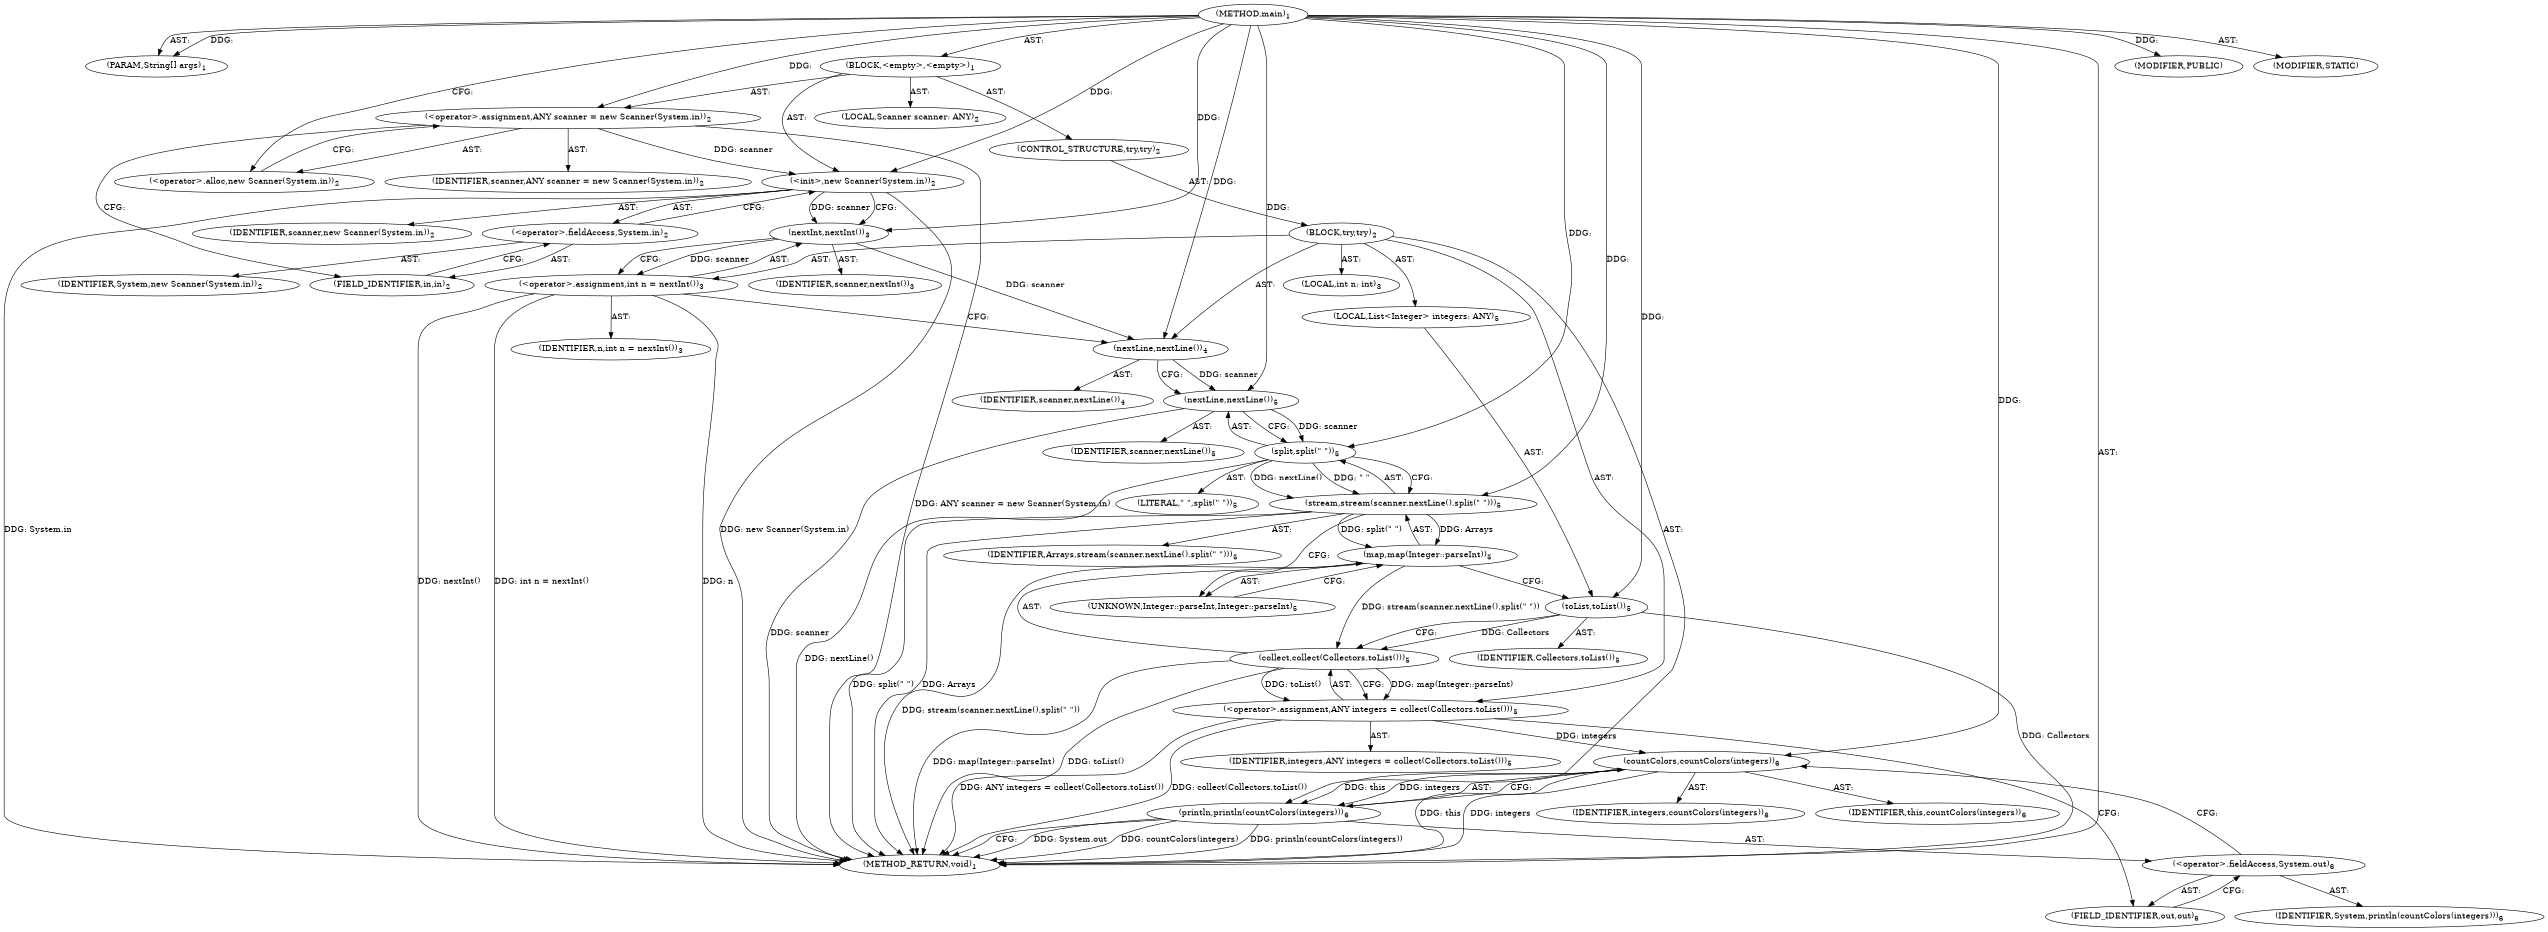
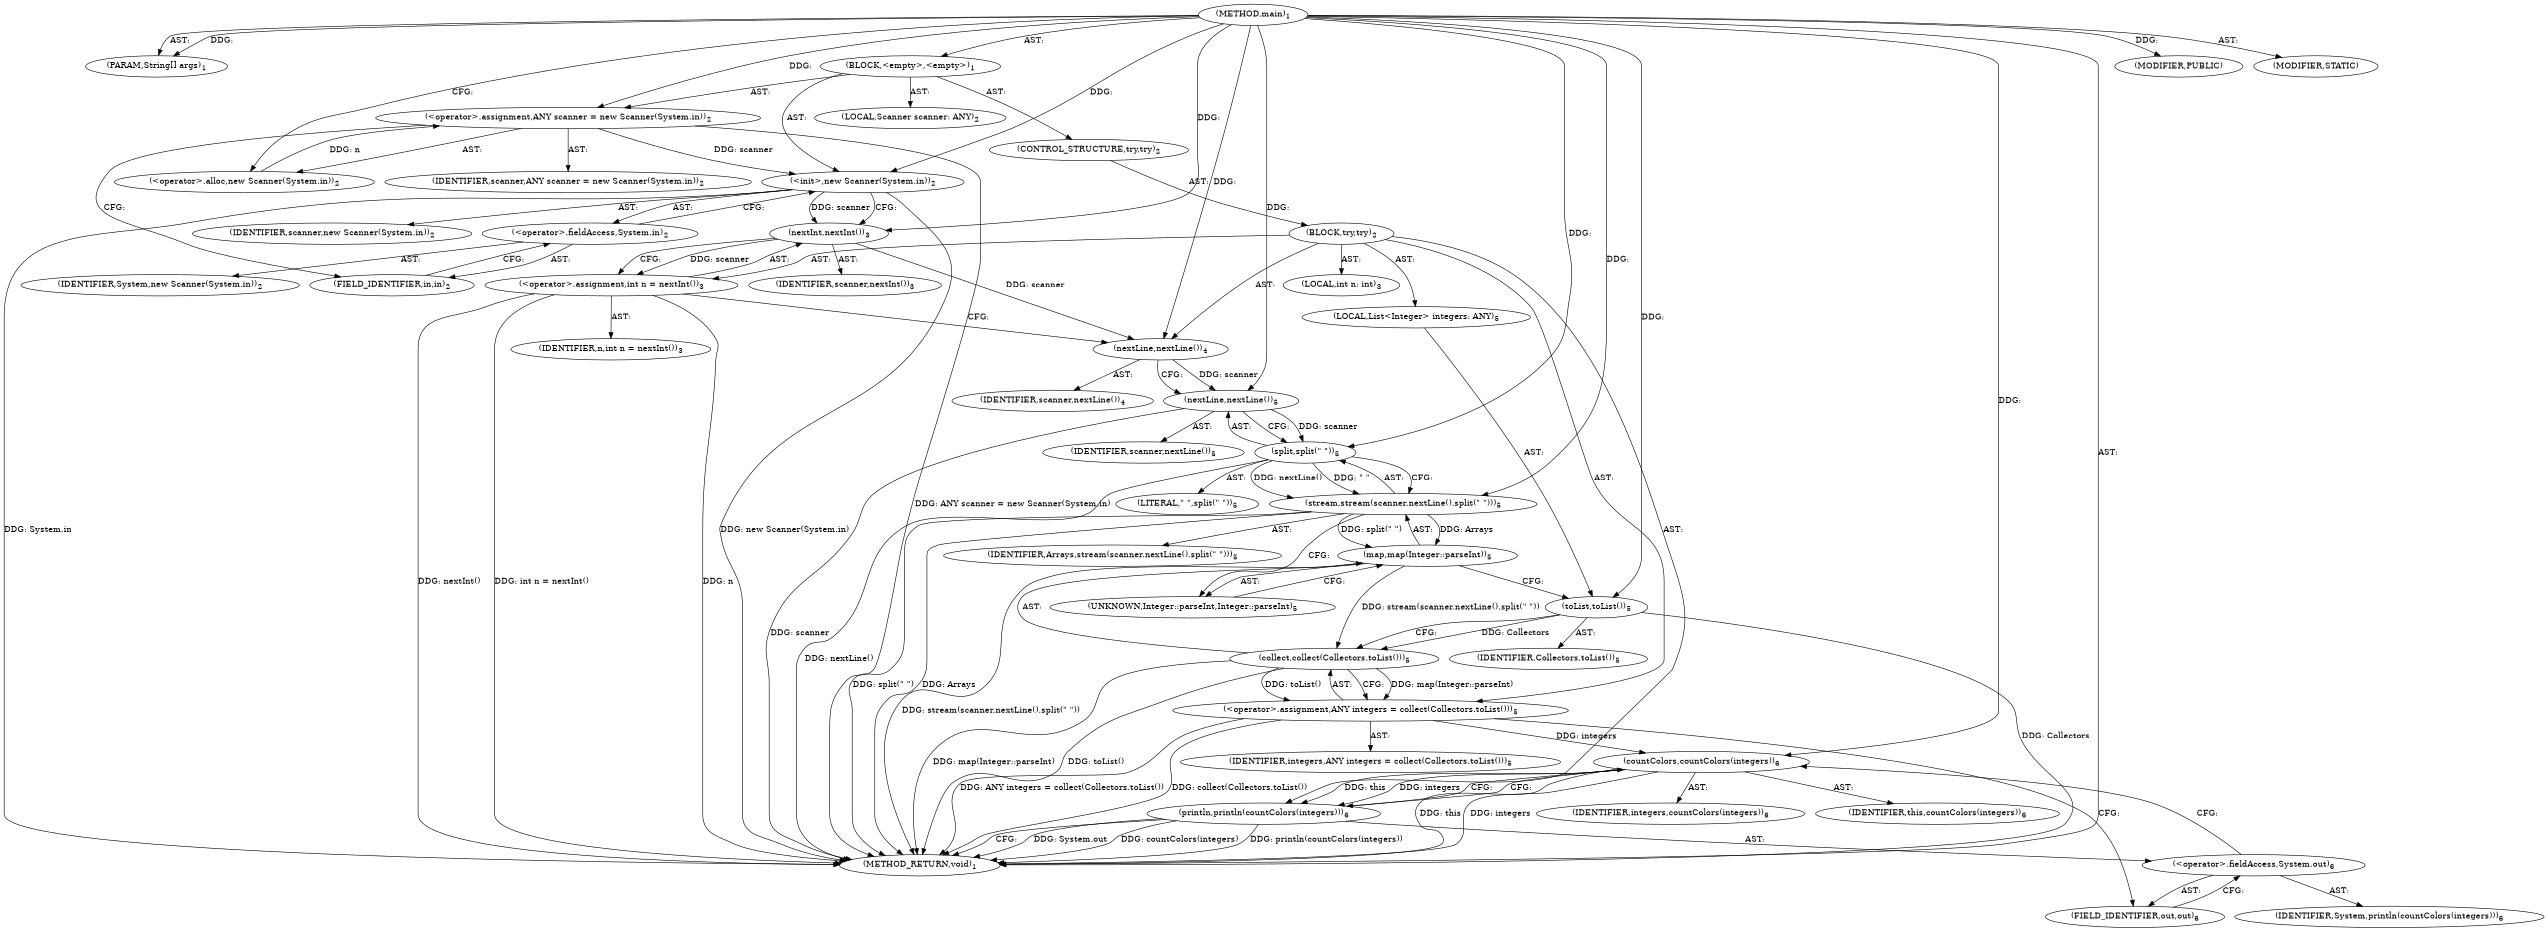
(345, 150) -> (345, 150)
(1483, 788) -> (1483, 788)
